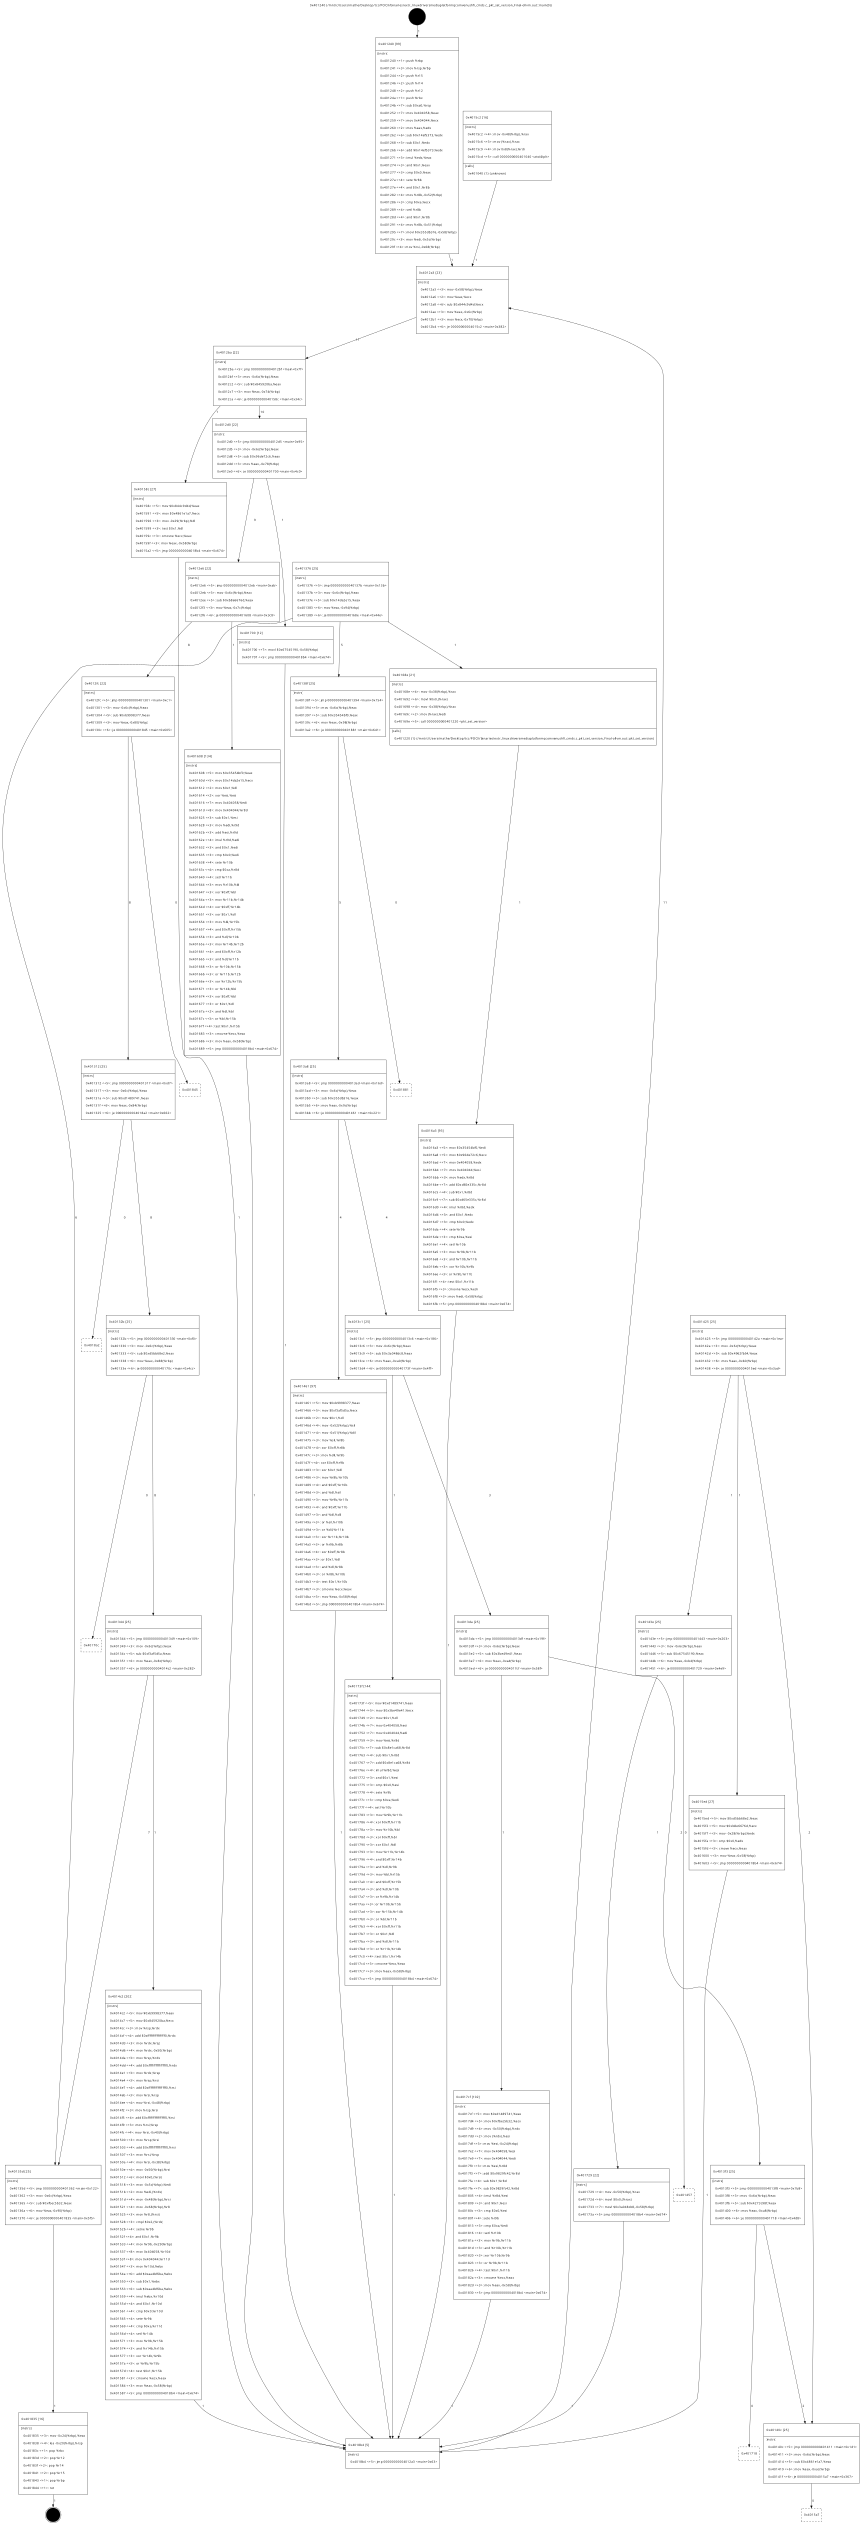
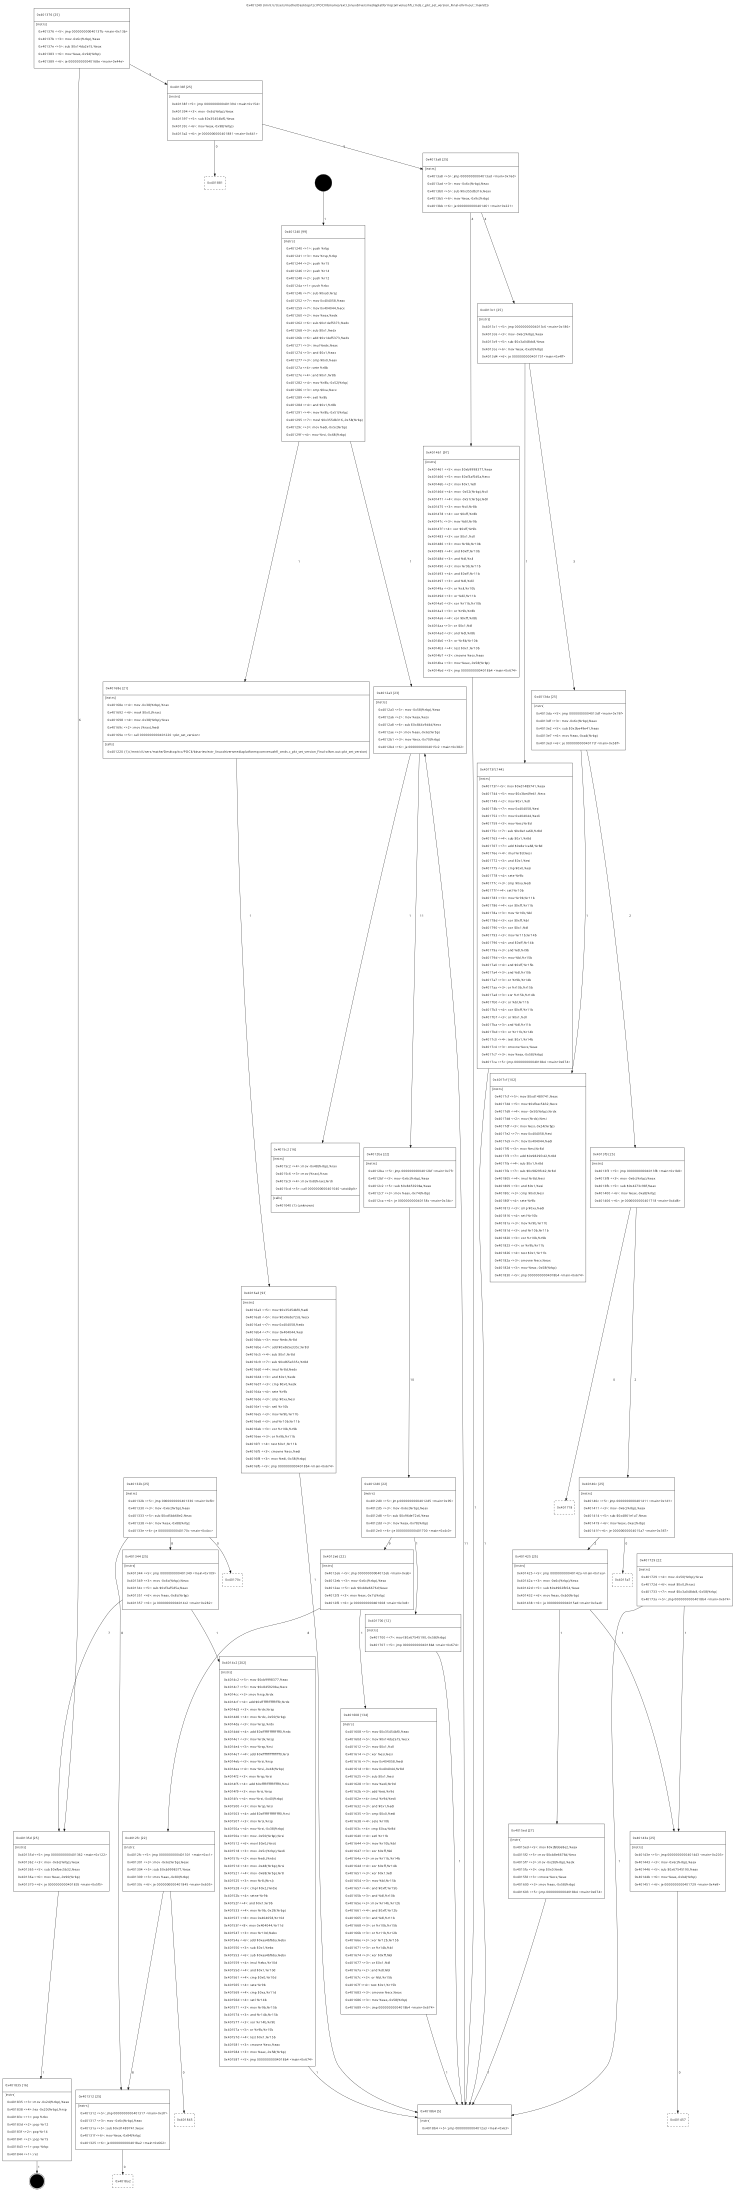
(485, 222) -> (365, 947)
(179, 520) -> none
(424, 645) -> (272, 560)
(140, 1216) -> (119, 1811)
(804, 1896) -> (594, 1543)
(609, 1918) -> (681, 1717)
(468, 2375) -> none
